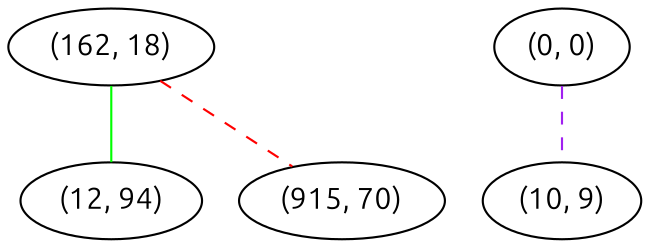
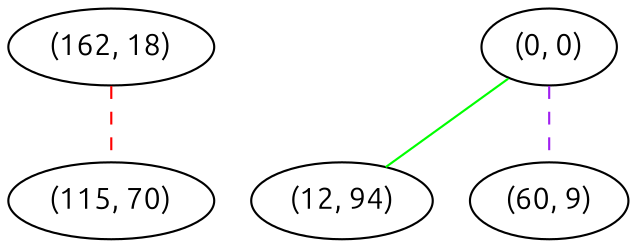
(111, 124) -> (447, 123)
(342, 201) -> (111, 201)
(562, 201) -> (549, 201)
